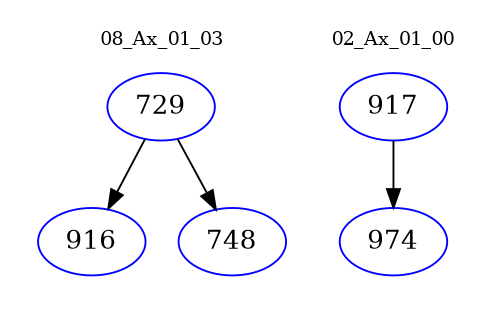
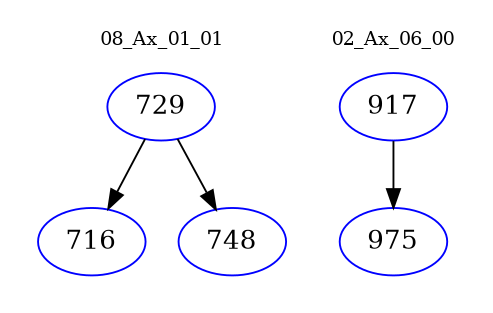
(162, 40) -> (162, 40)
(393, 40) -> (393, 40)
(92, 242) -> (92, 242)
(393, 242) -> (393, 242)
